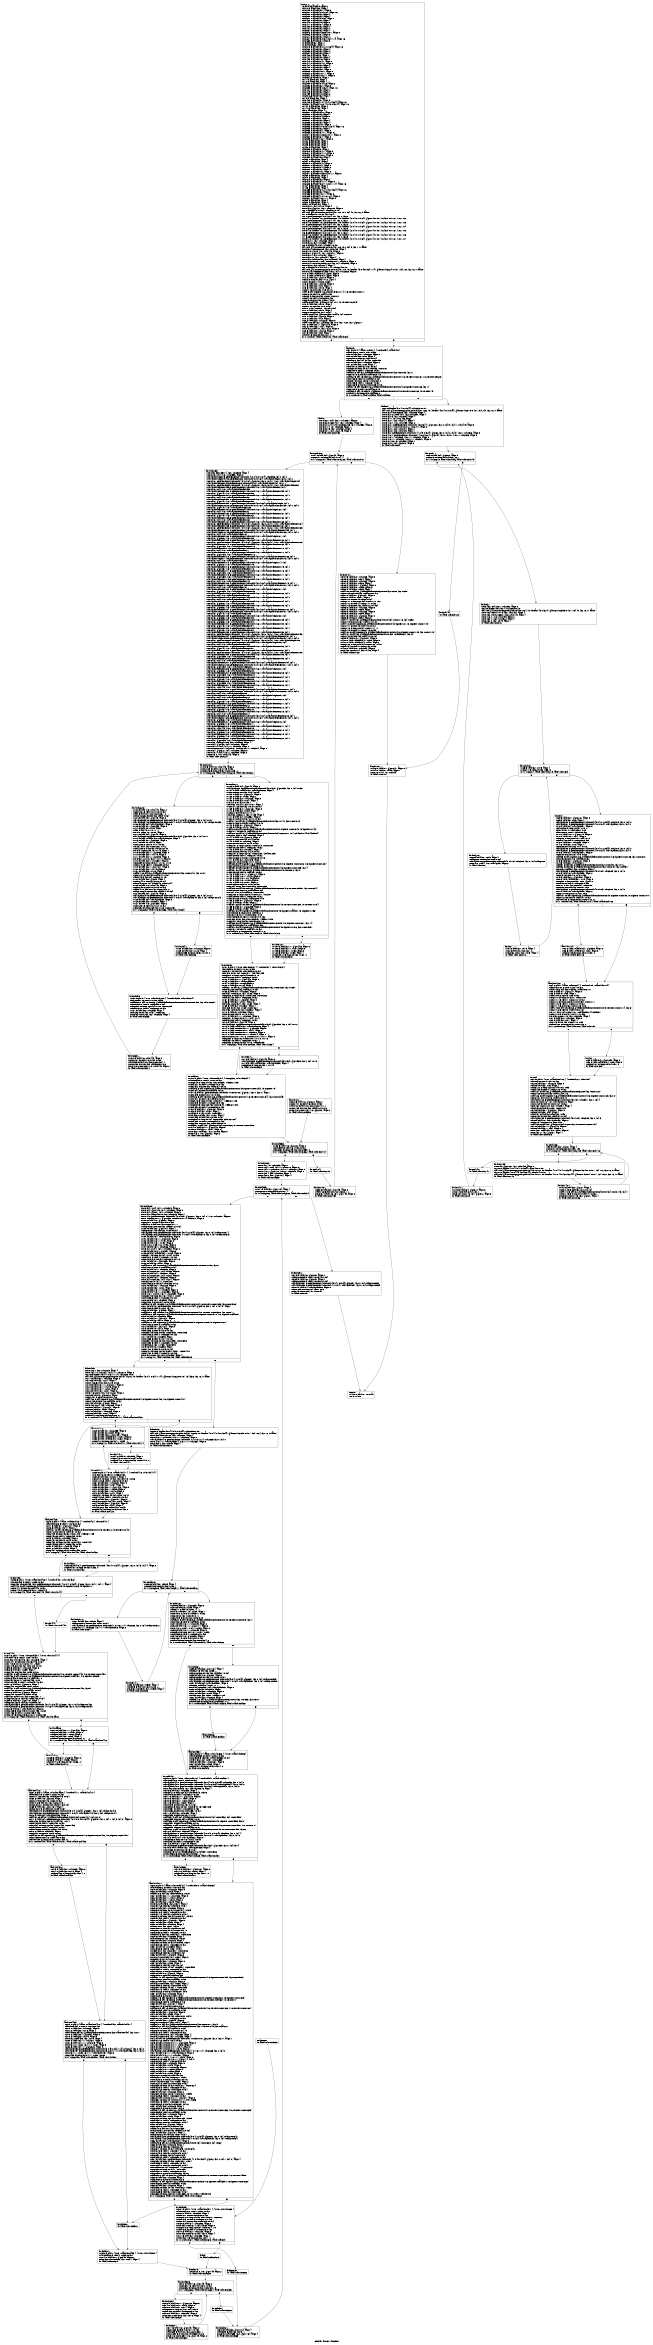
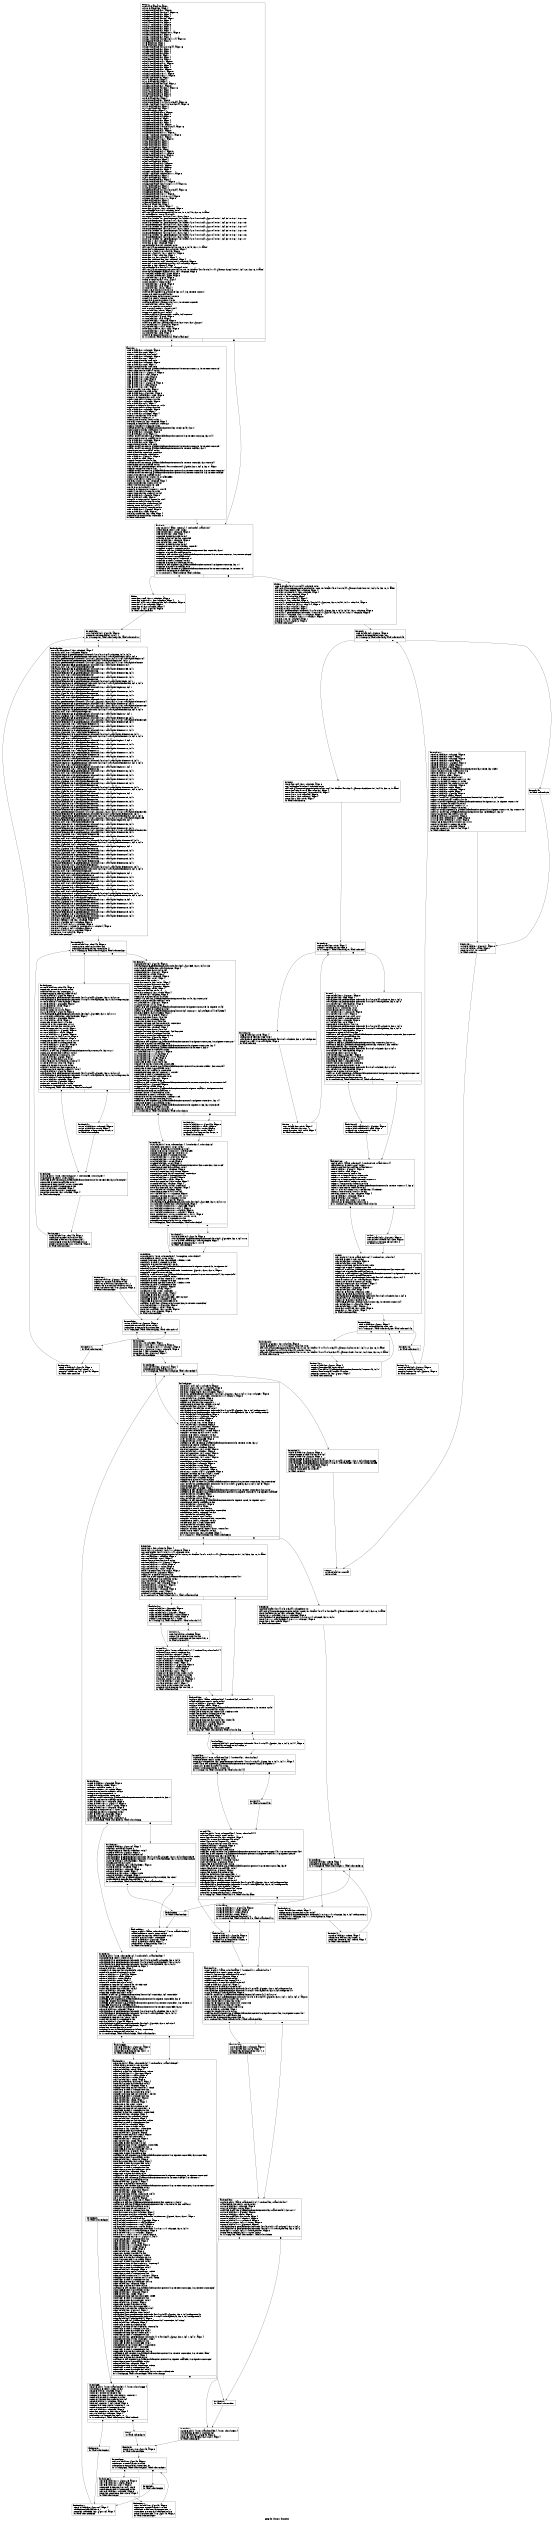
none -> (176, 433)
(402, 508) -> none
(243, 1043) -> (171, 1220)
(206, 1594) -> (274, 1903)
